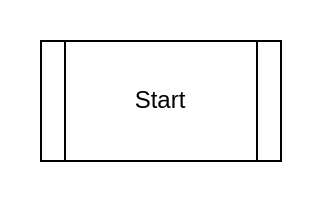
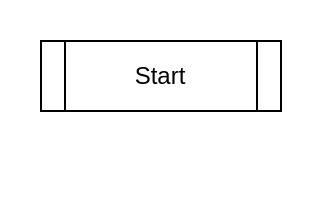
(161, 101) -> (161, 76)
